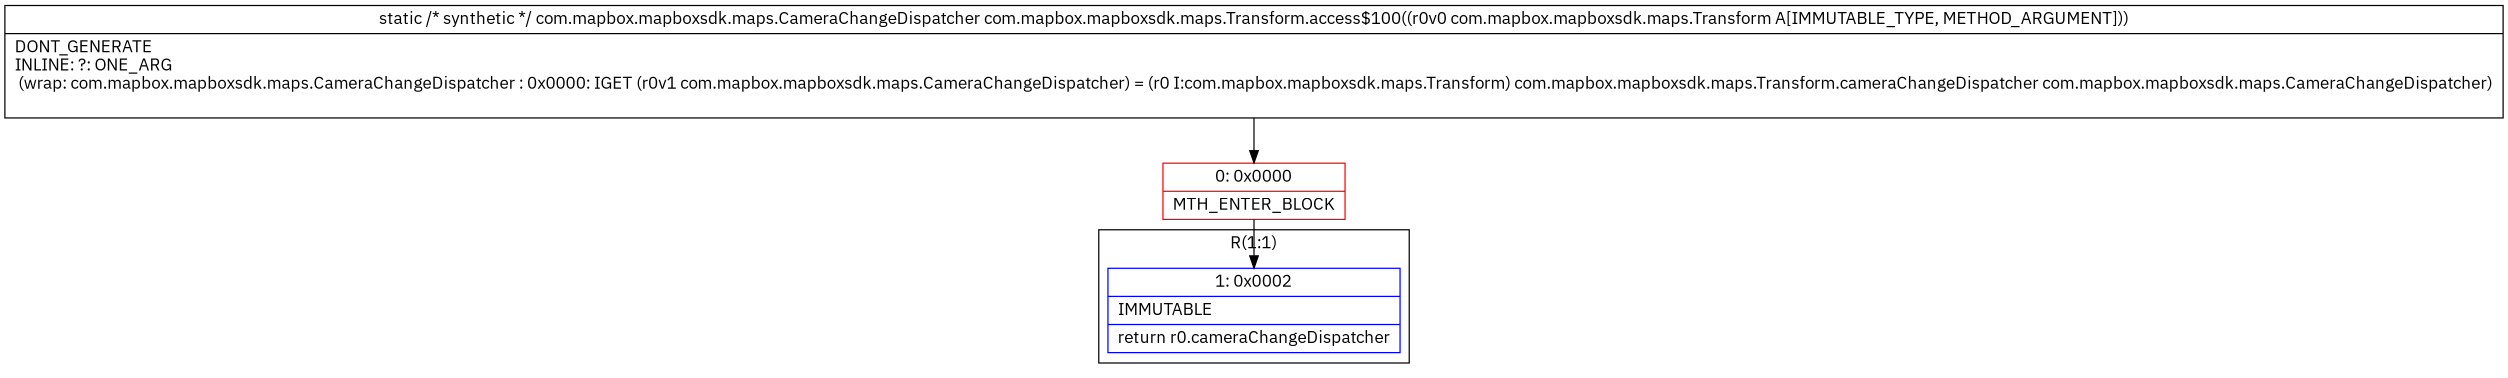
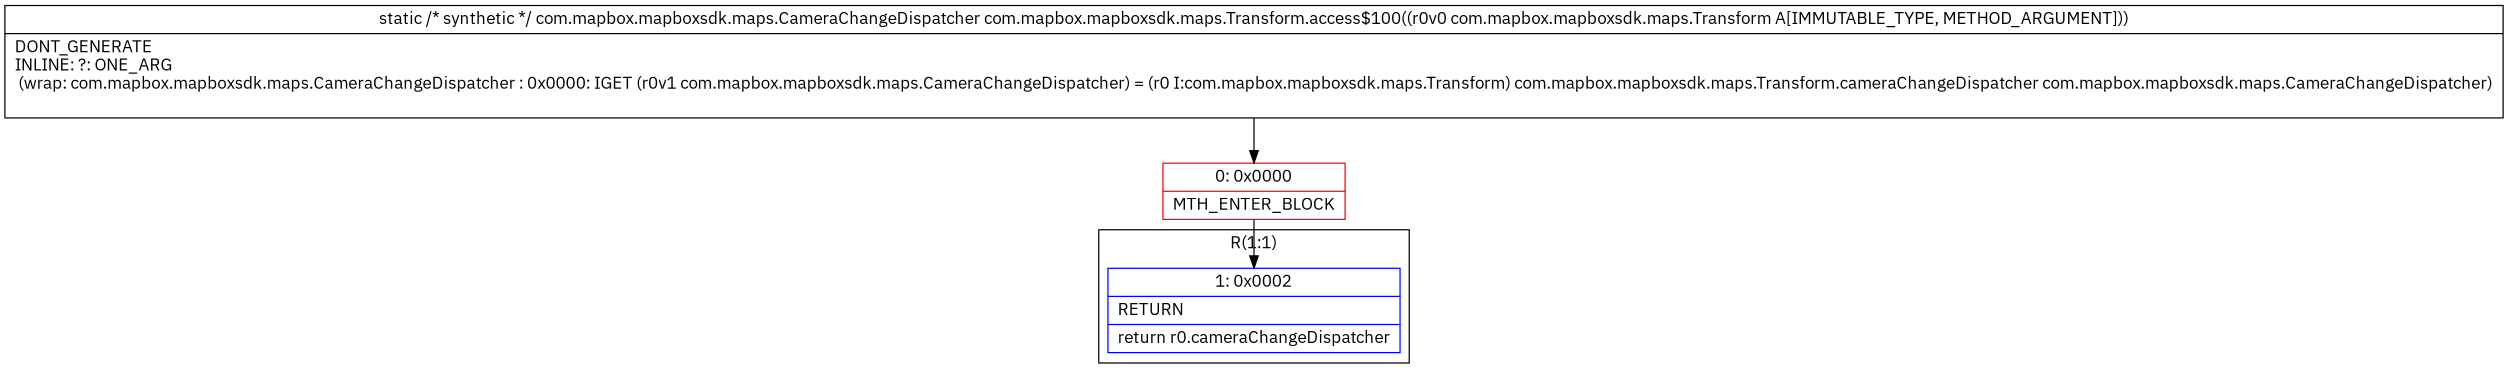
(1165, 310) -> (1151, 310)
